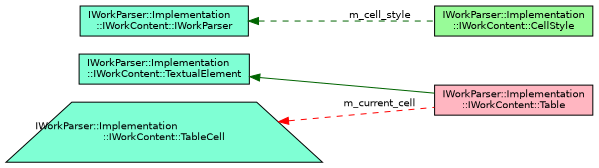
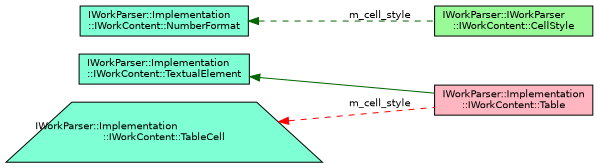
(164, 21) -> (164, 21)
(514, 21) -> (514, 21)
(379, 104) -> (379, 104)
